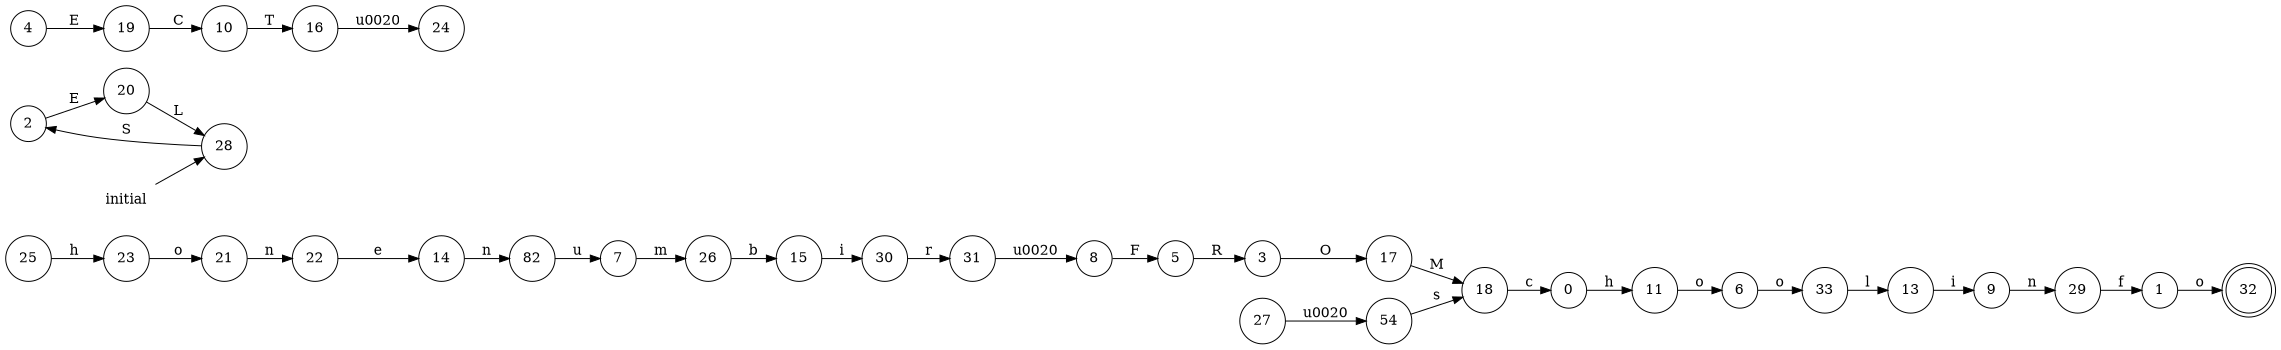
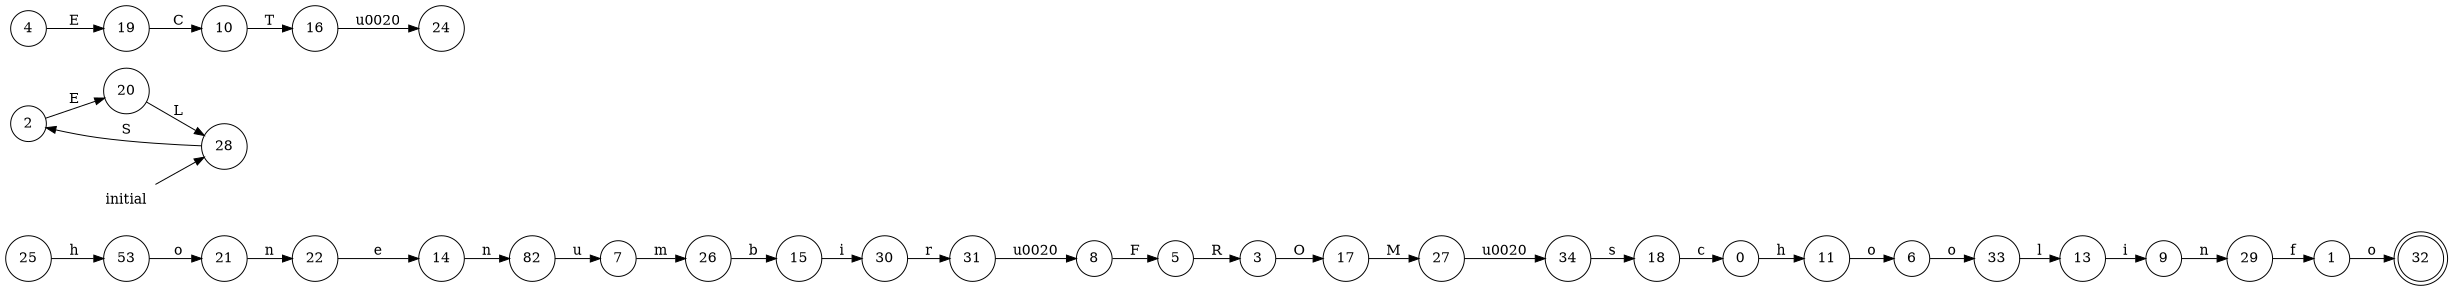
(126, 259) -> (126, 259)
(1432, 273) -> (1389, 259)
(1389, 321) -> (1568, 259)
